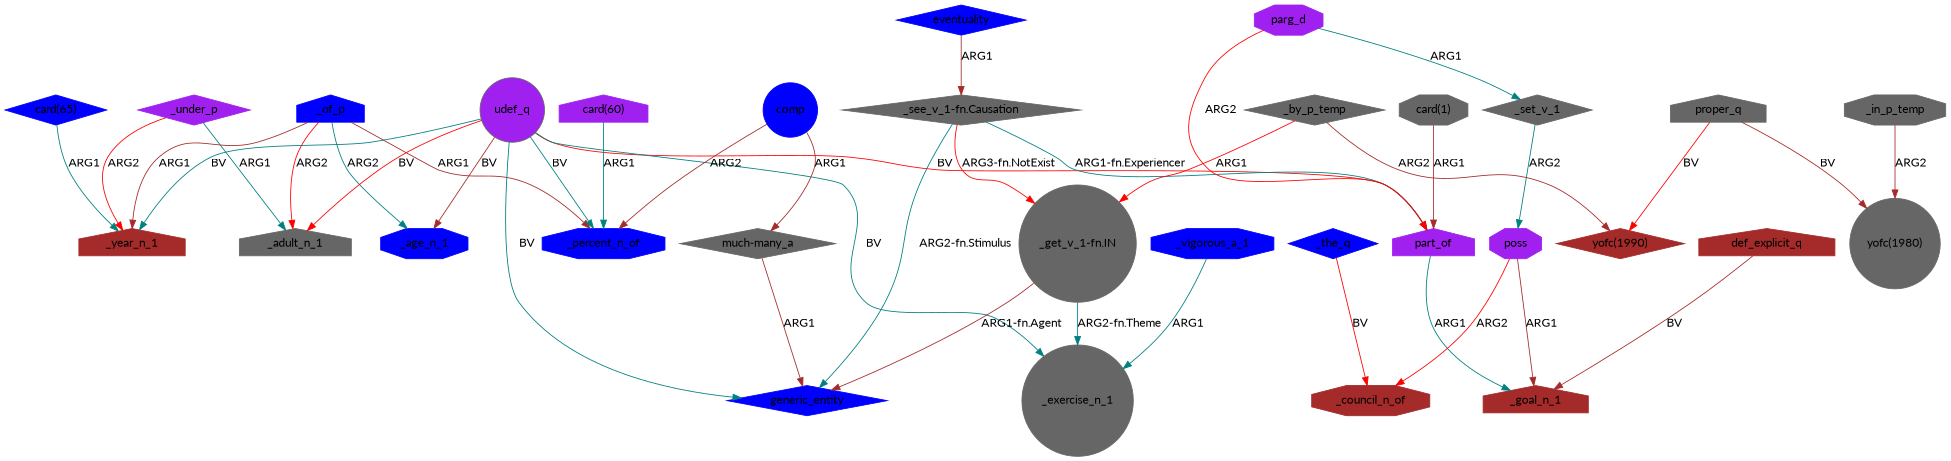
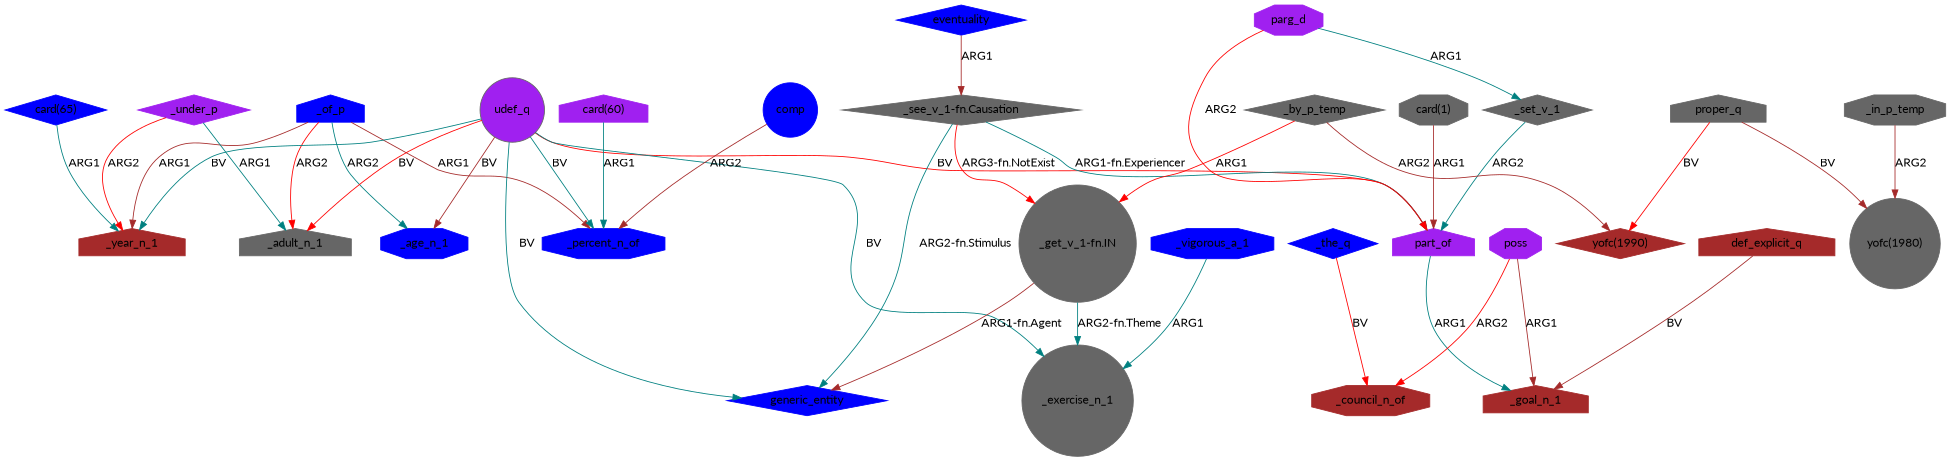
(1527, 172) -> (1482, 170)
(758, 244) -> none
